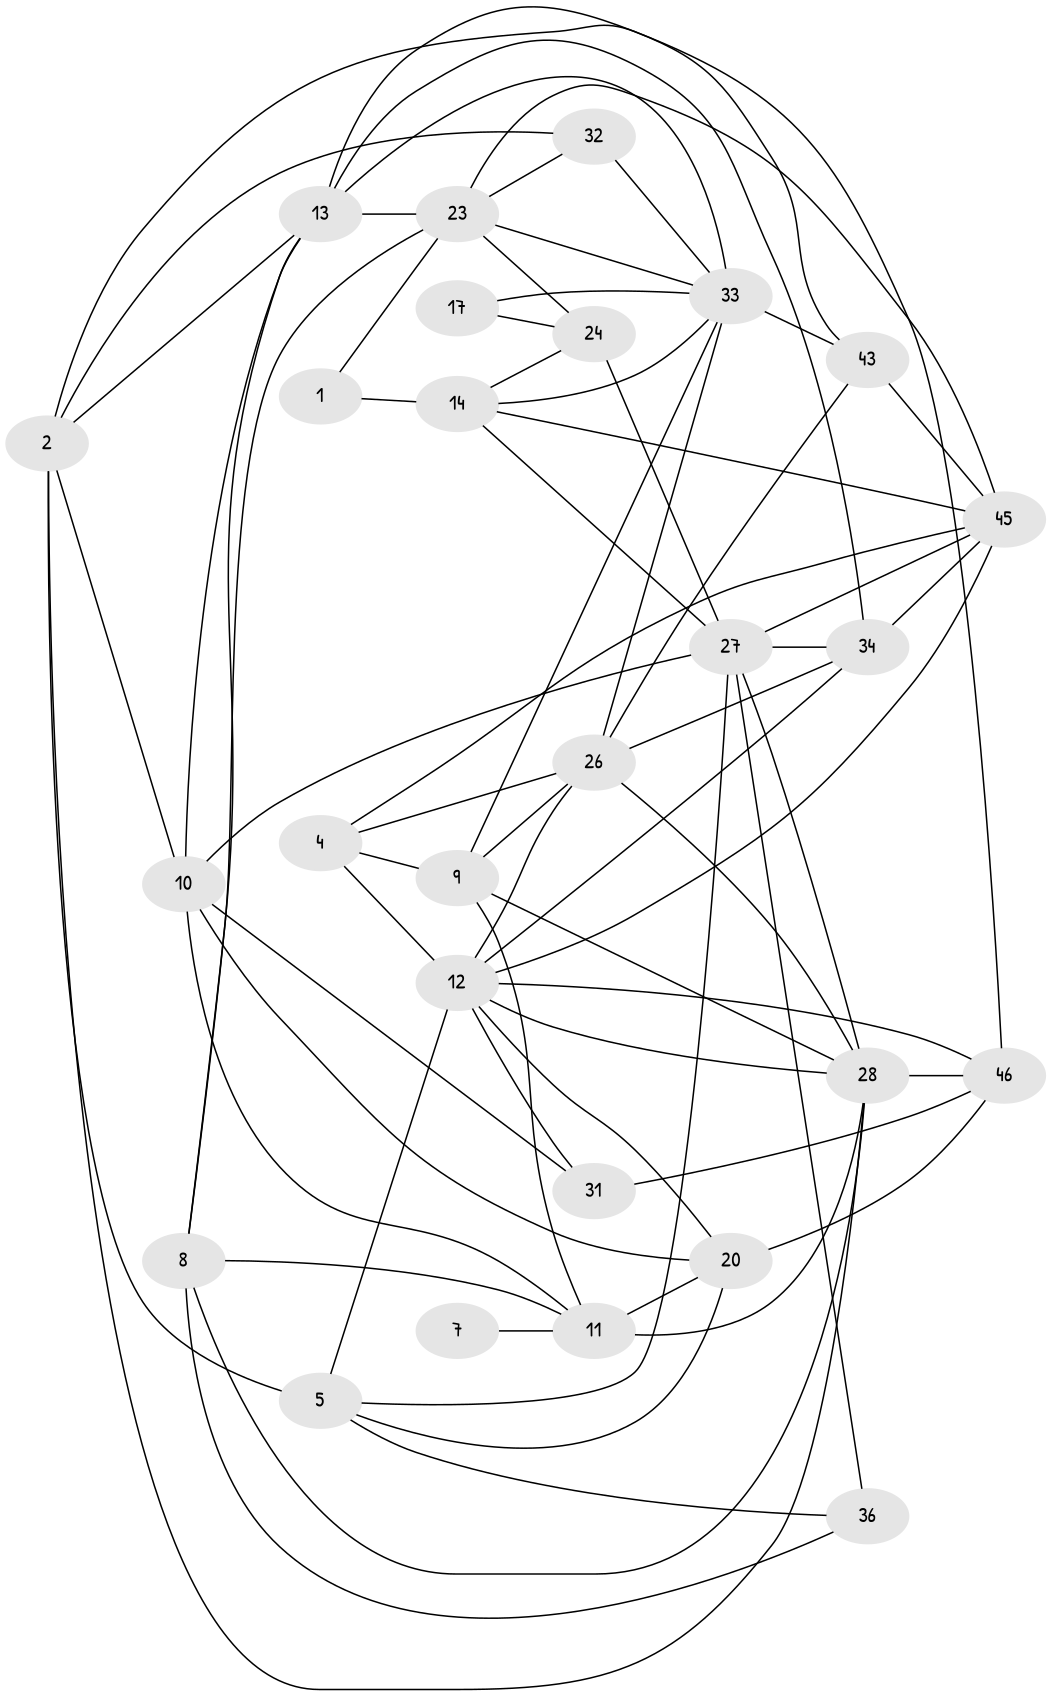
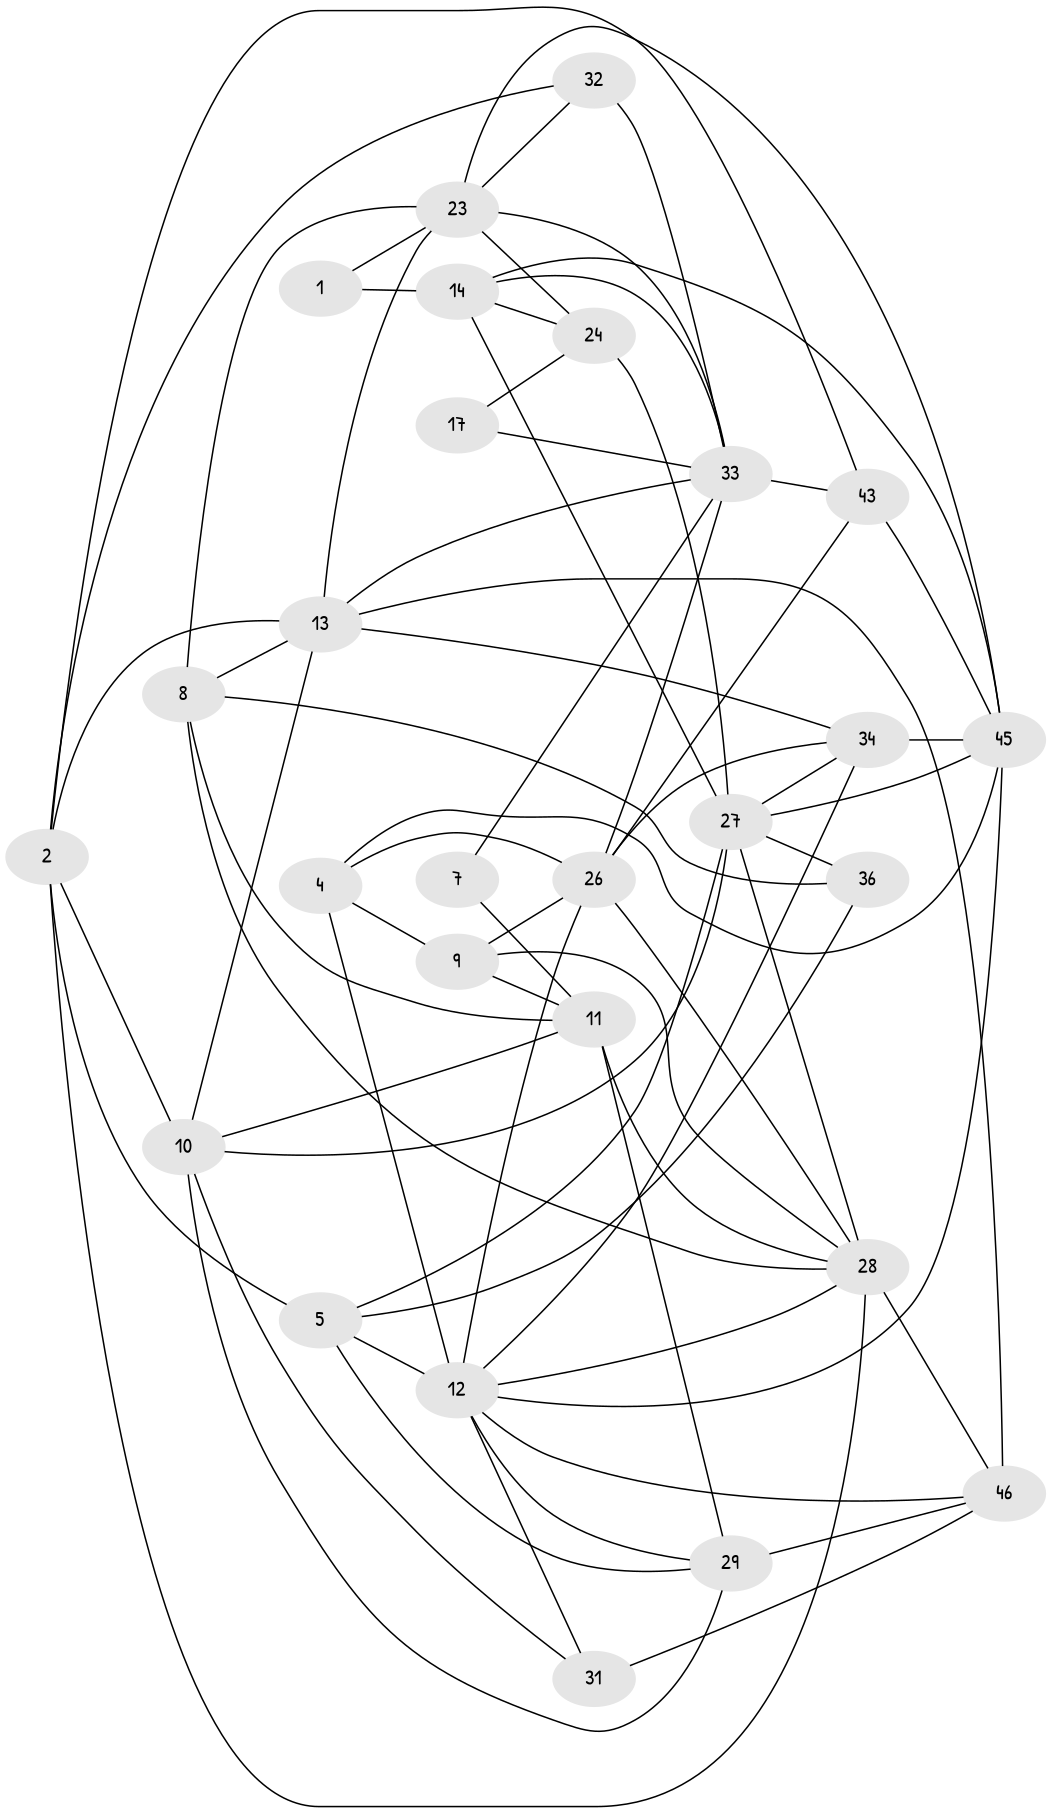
(594, 587) -> (594, 677)
(731, 1261) -> (731, 1564)
